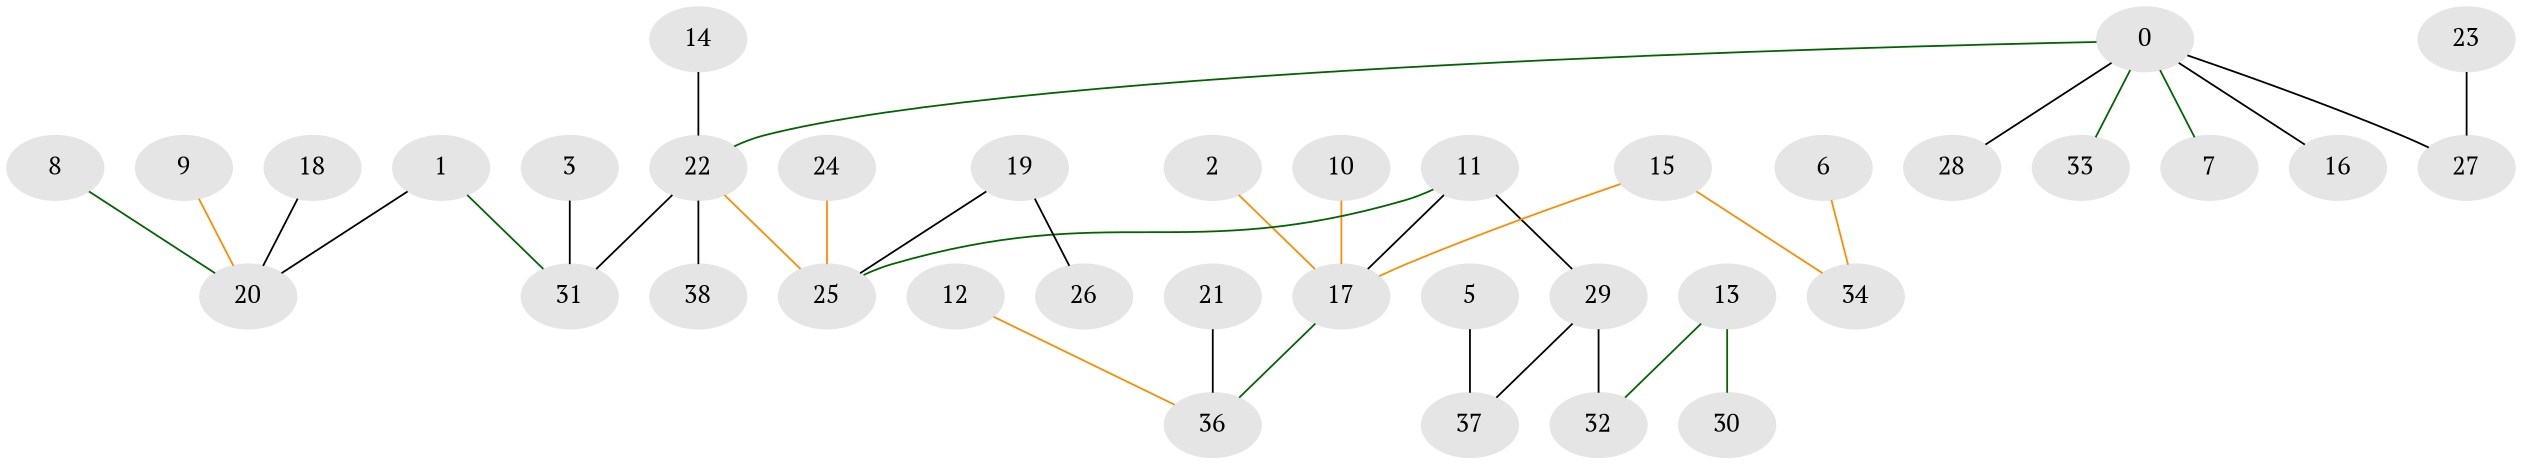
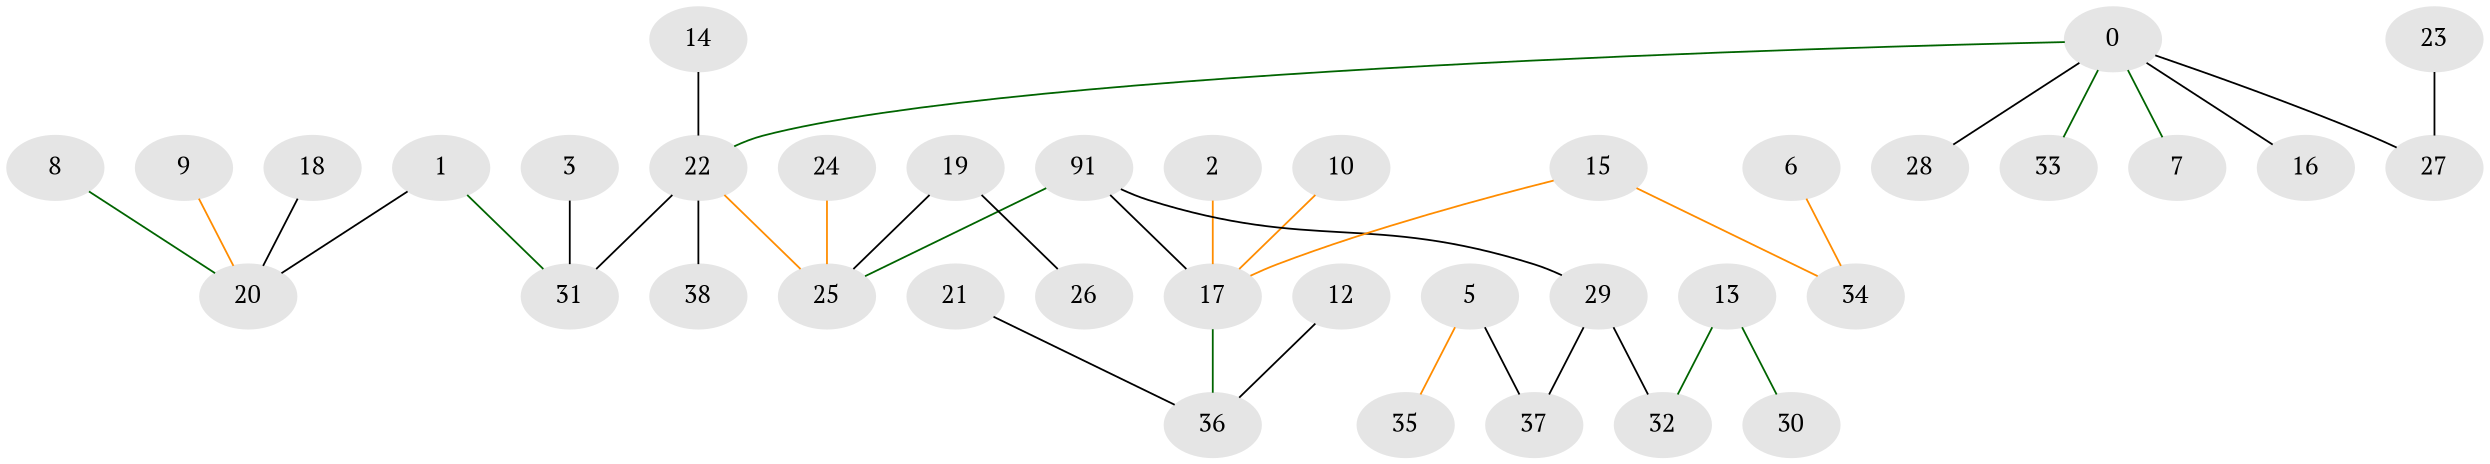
(1470, 168) -> (1084, 168)
(1084, 361) -> (1277, 361)
none -> (1406, 425)
